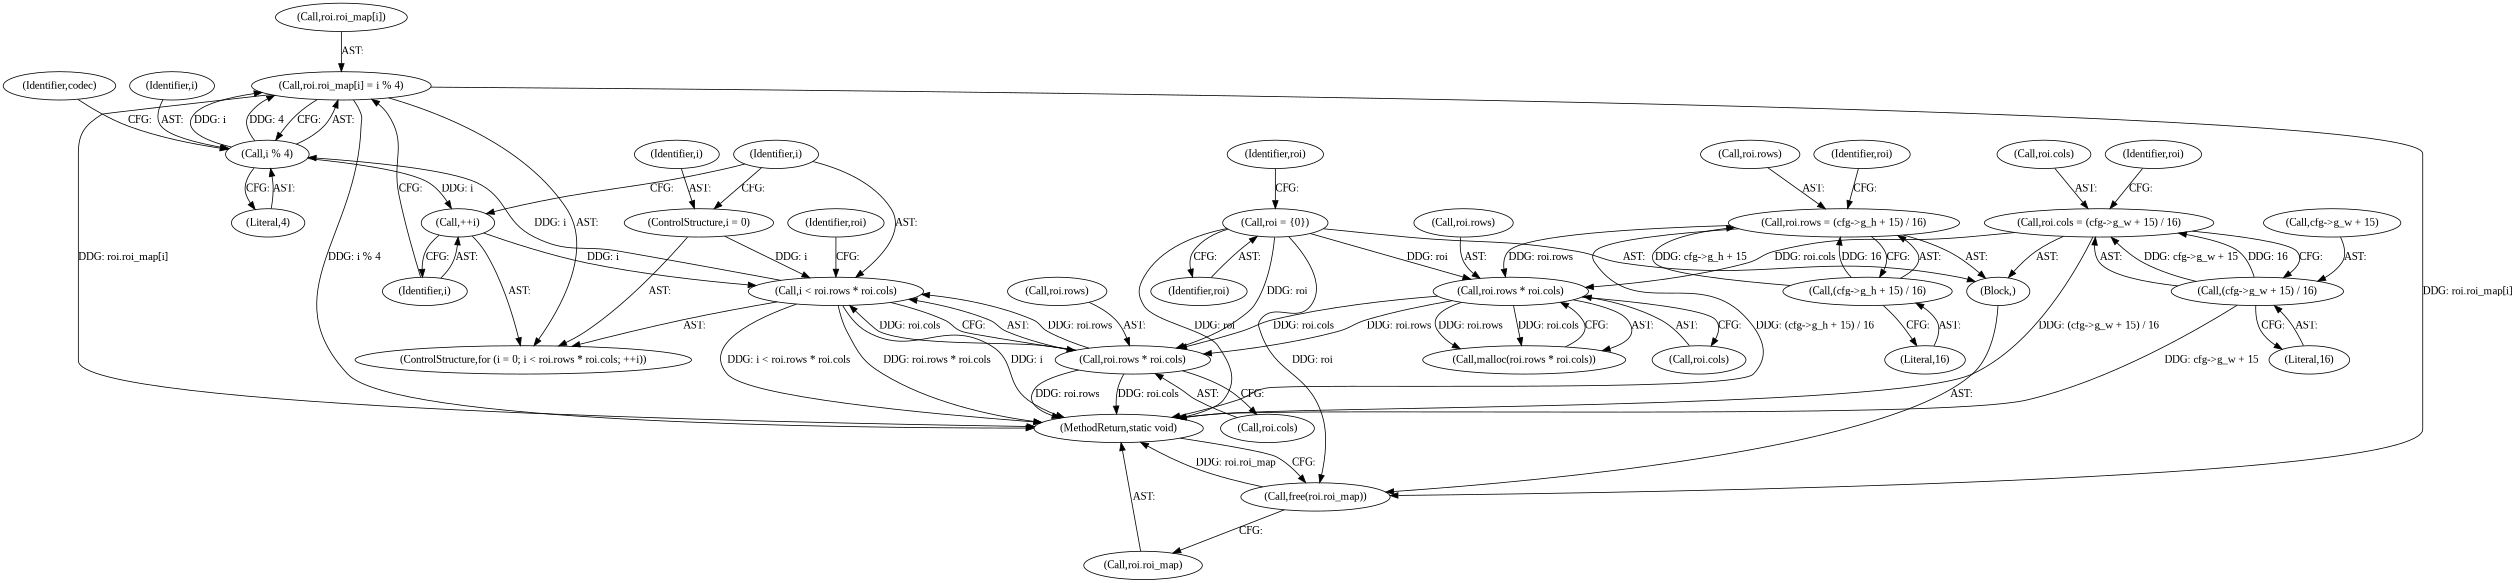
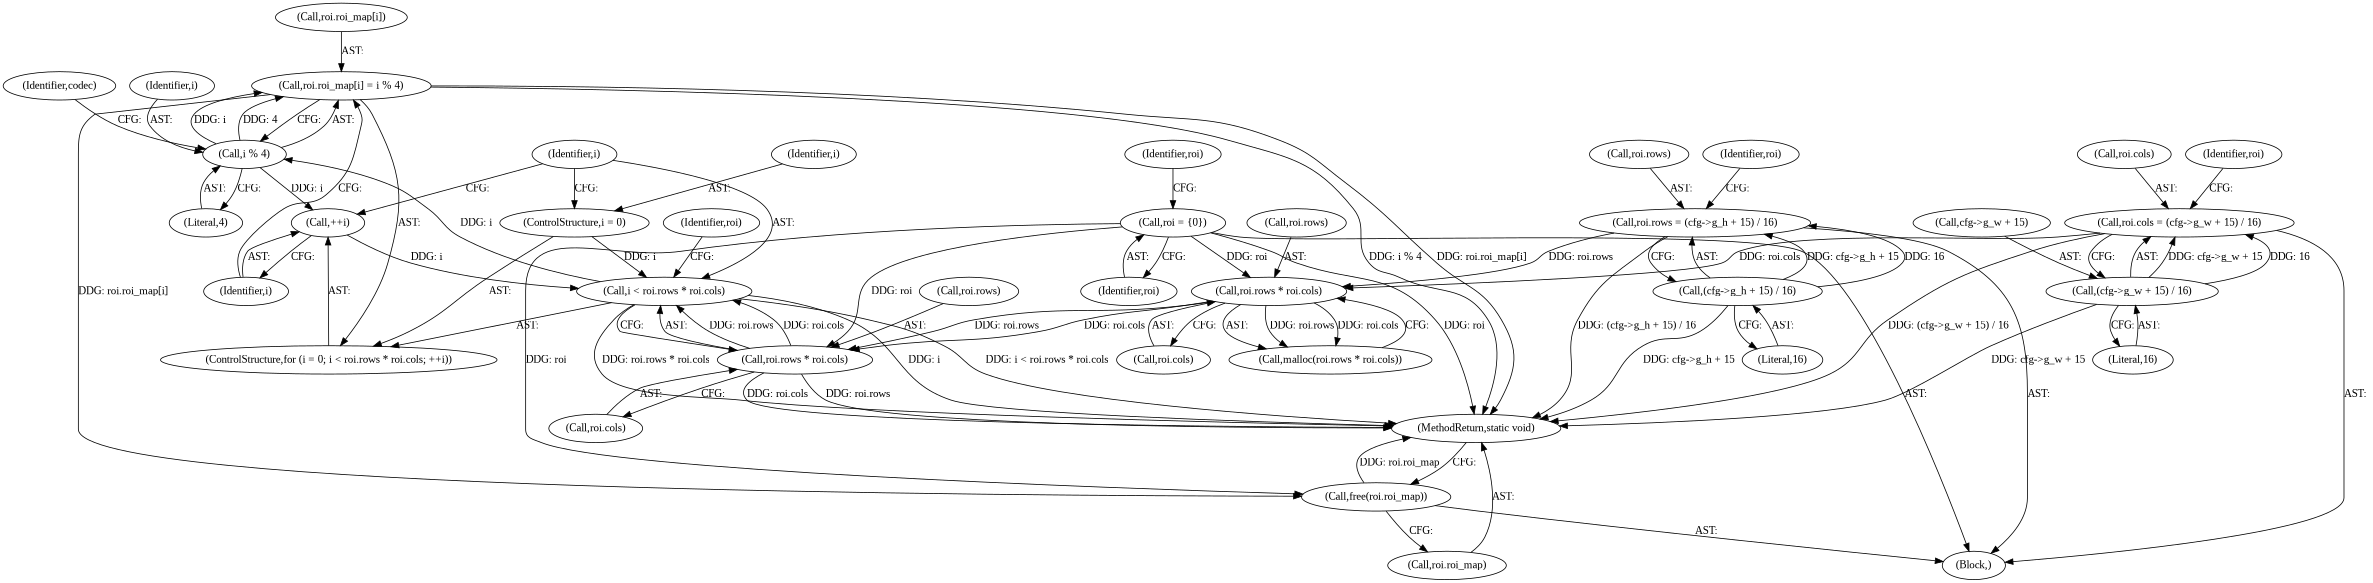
(501, 284) -> (328, 295)
none -> (1633, 353)
(1727, 454) -> (1685, 535)
